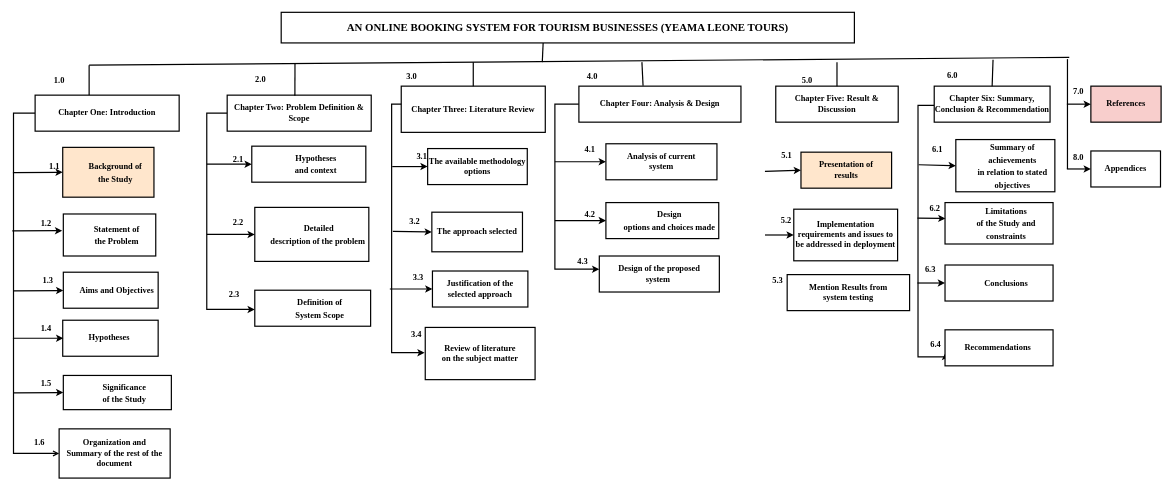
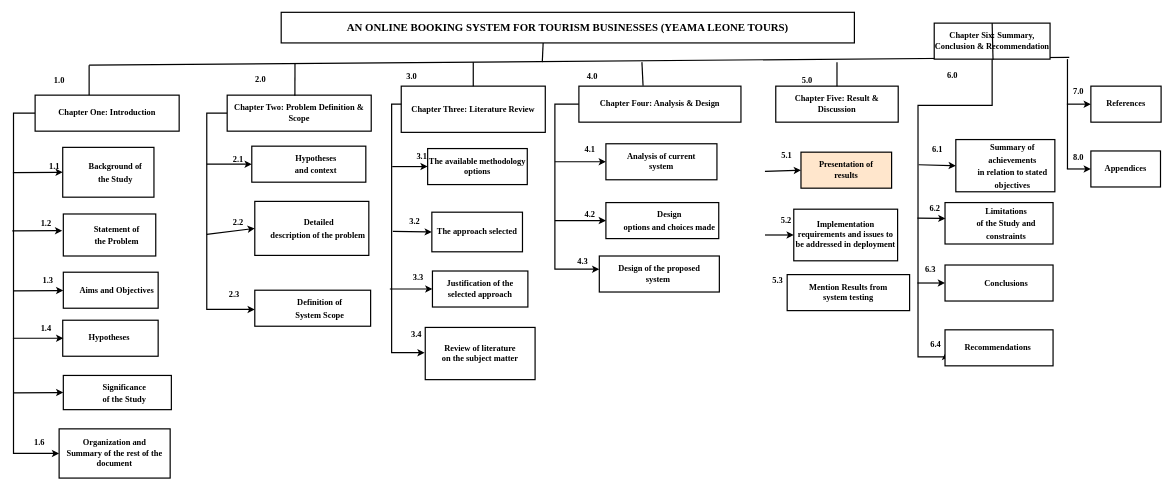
(992, 104) -> (992, 41)
(1126, 104) -> (1126, 104)
(108, 172) -> (108, 172)
(312, 234) -> (312, 228)
(46, 383) -> none
(53, 453) -> (52, 453)
